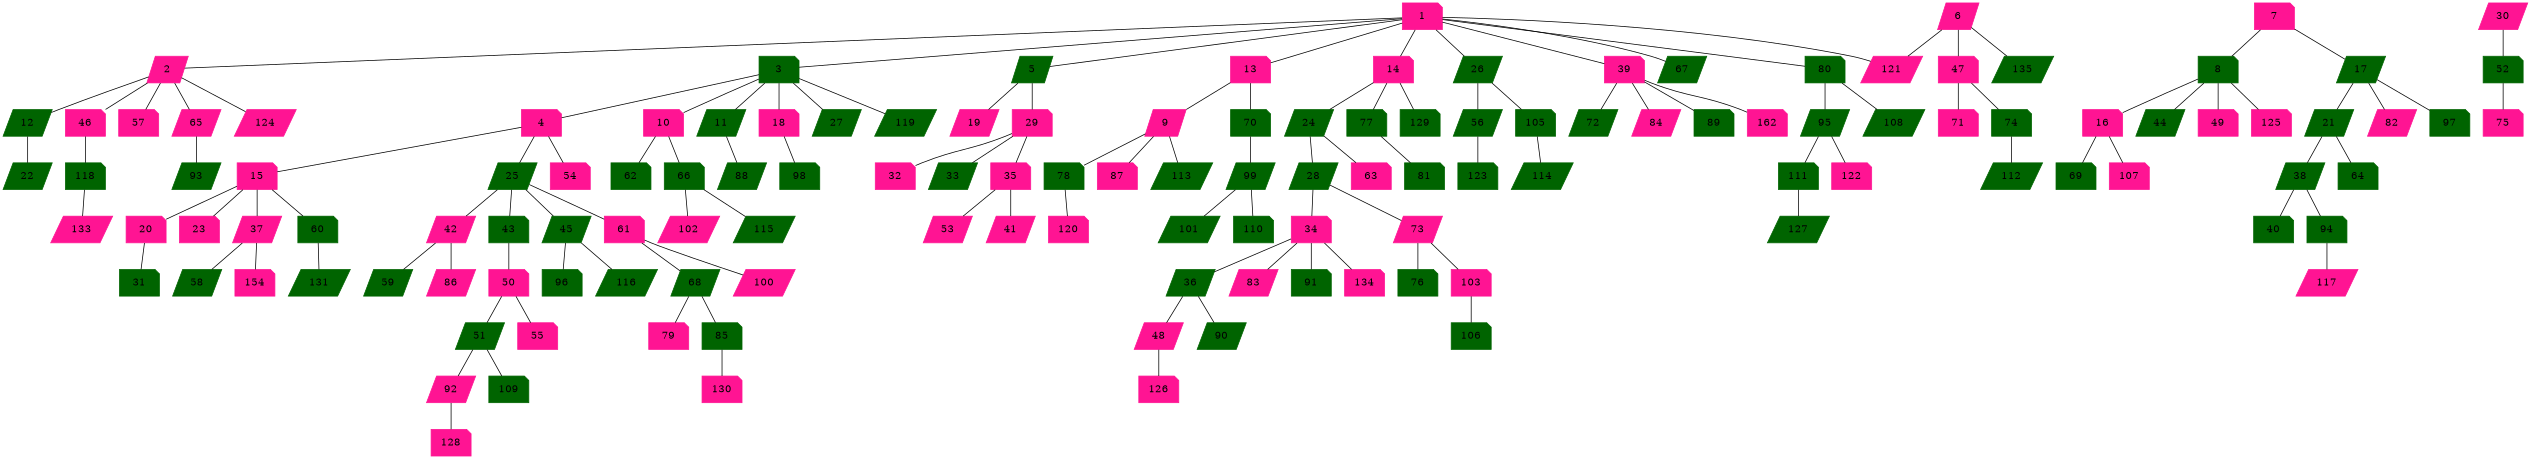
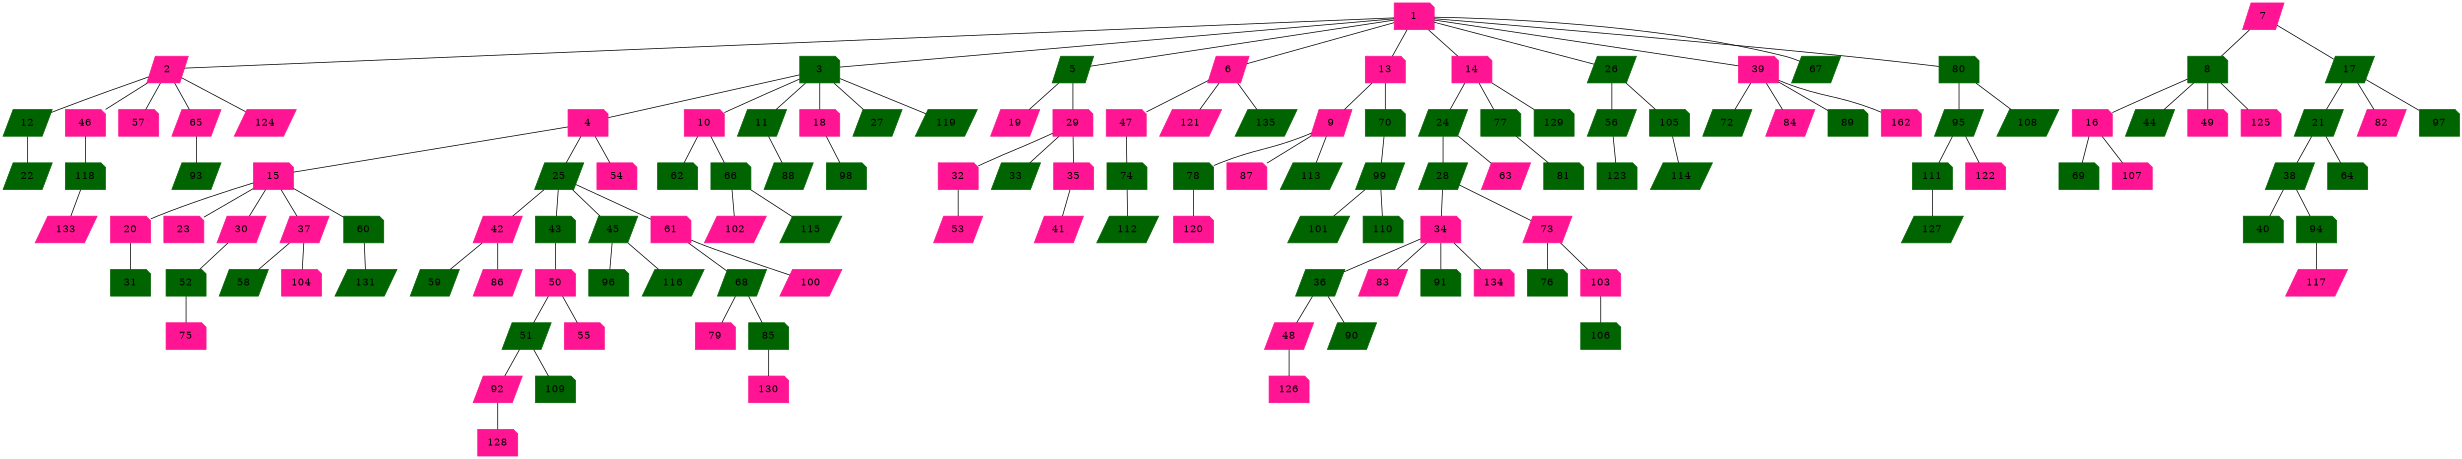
(2274, 16) -> (2263, 16)
(1658, 30) -> (1320, 43)
(1958, 123) -> none
(1371, 176) -> (1506, 176)
none -> (257, 203)
(979, 203) -> (958, 203)
(255, 283) -> (302, 283)
